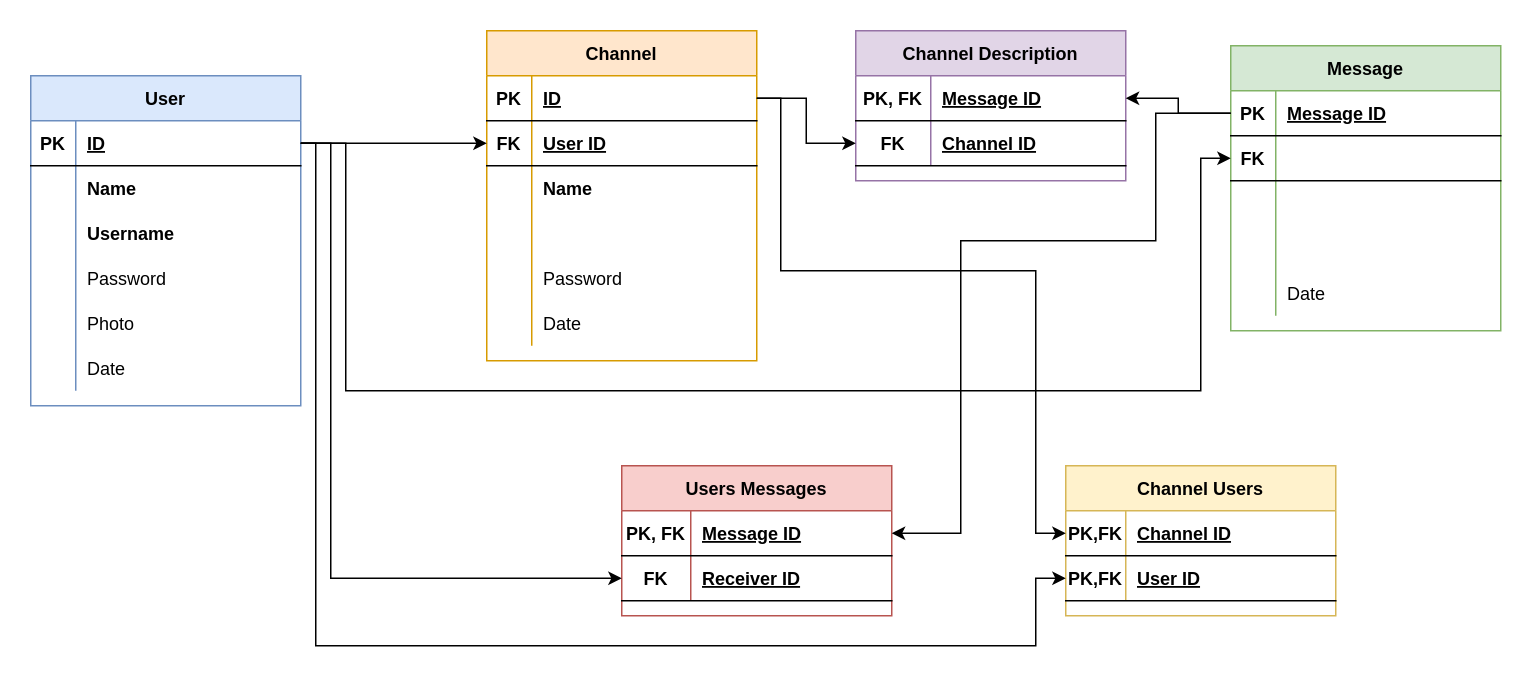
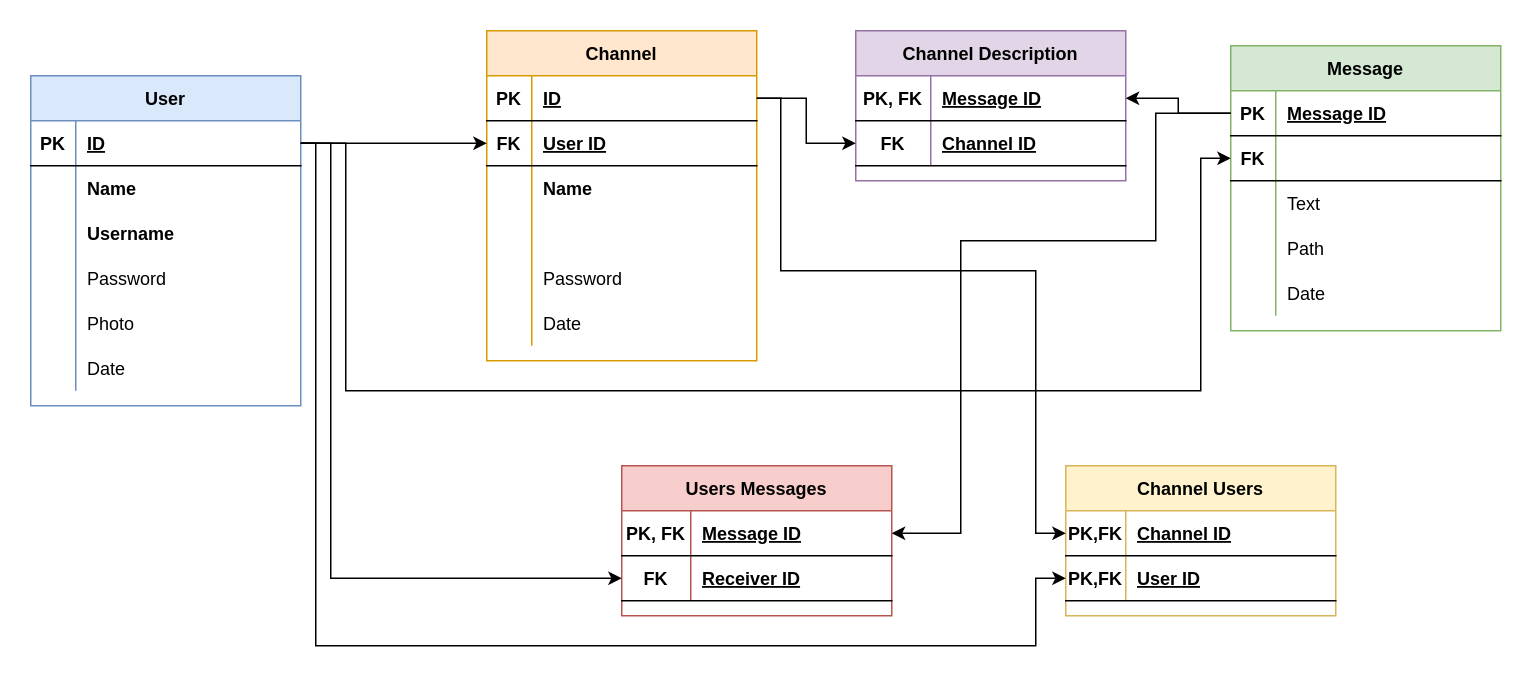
none -> (1388, 203)
none -> (1388, 248)
